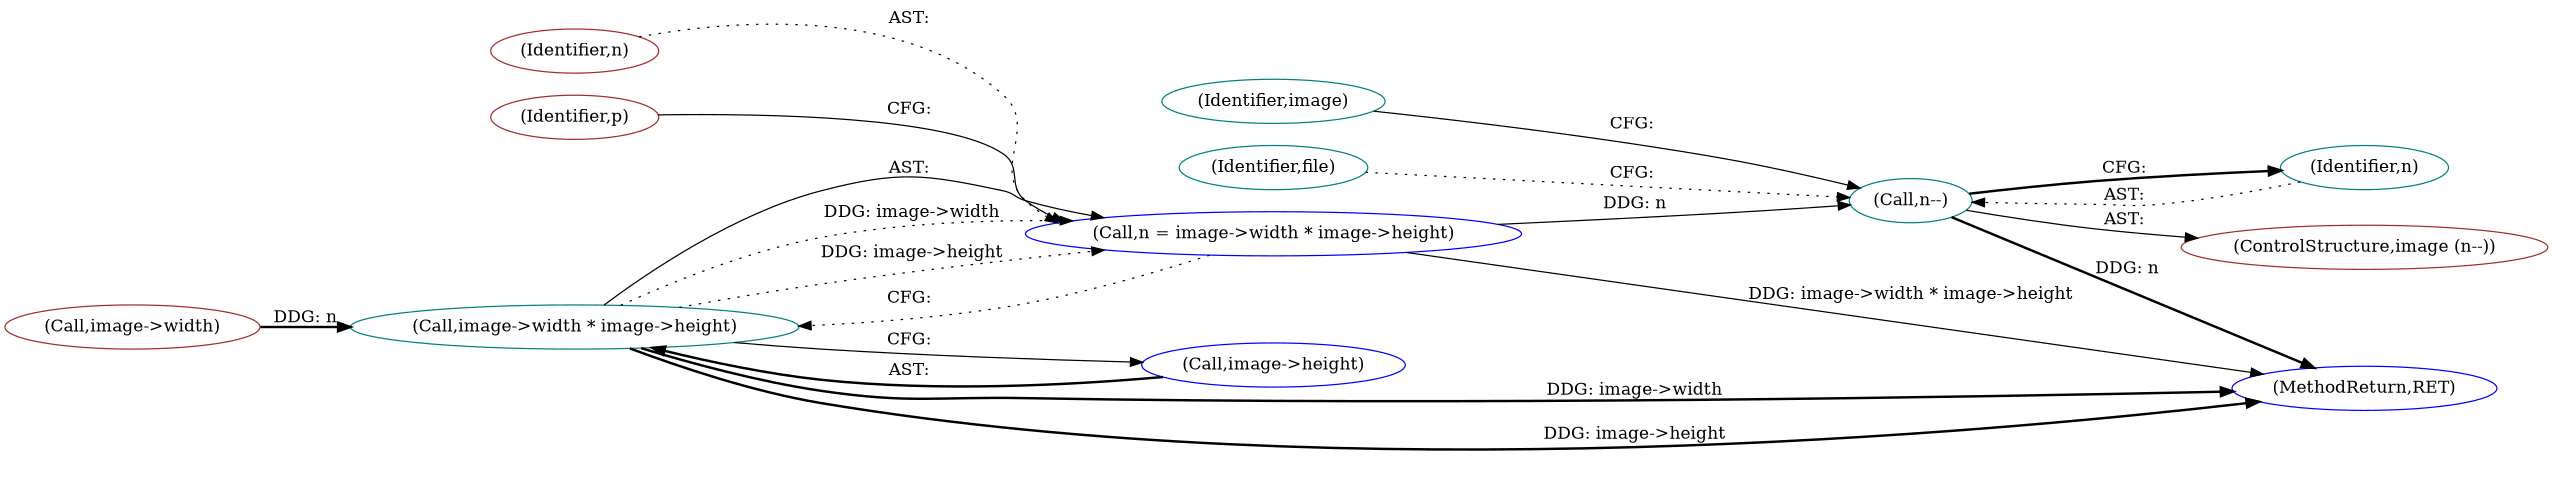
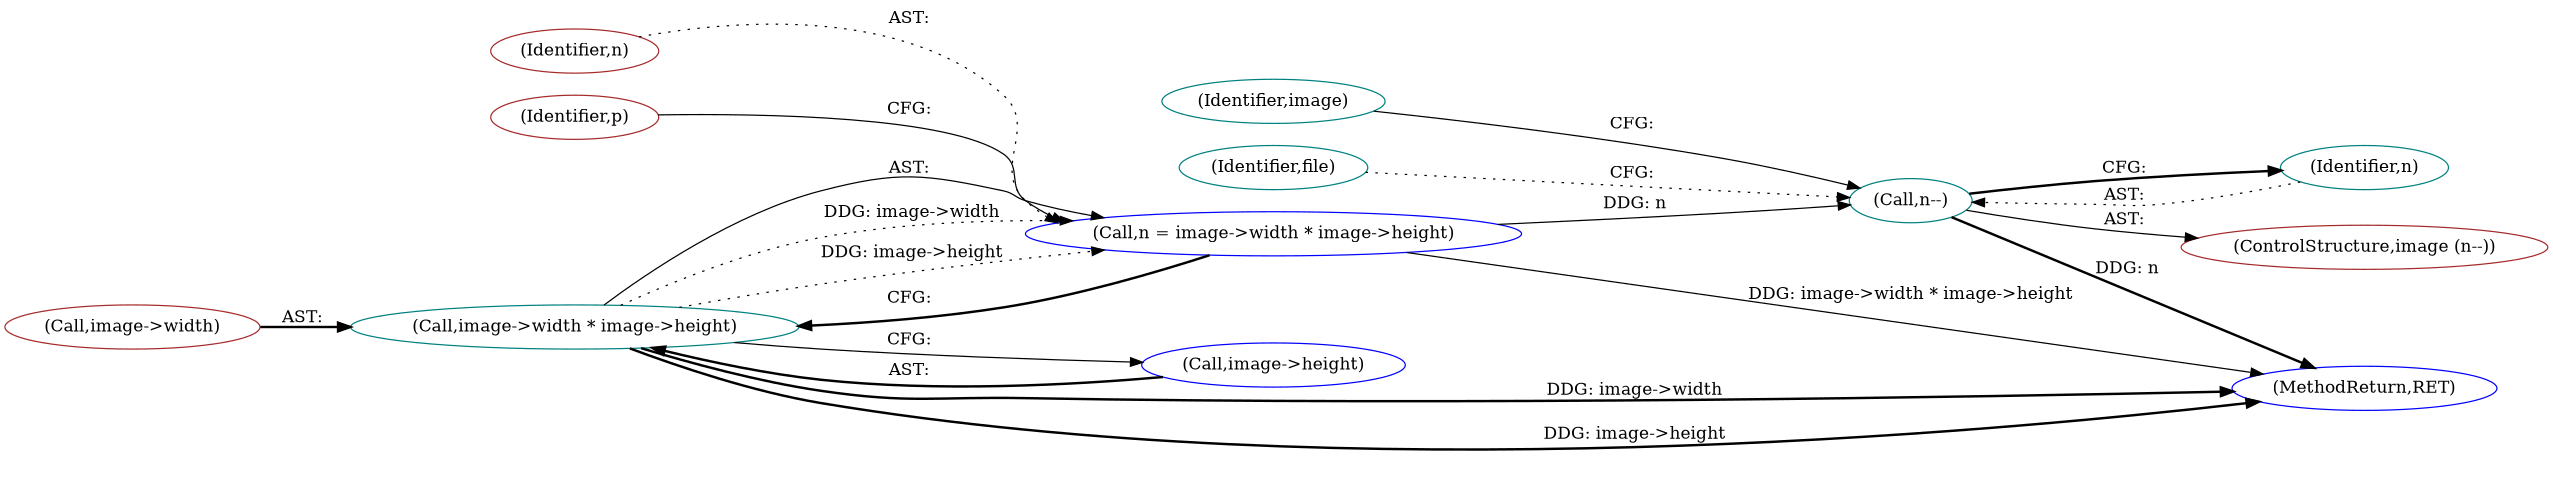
(1013, 306) -> (1013, 306)
(305, 318) -> (305, 318)
